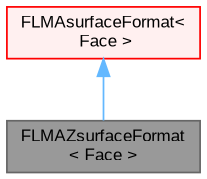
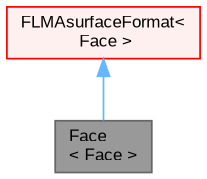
(104, 147) -> (104, 147)
